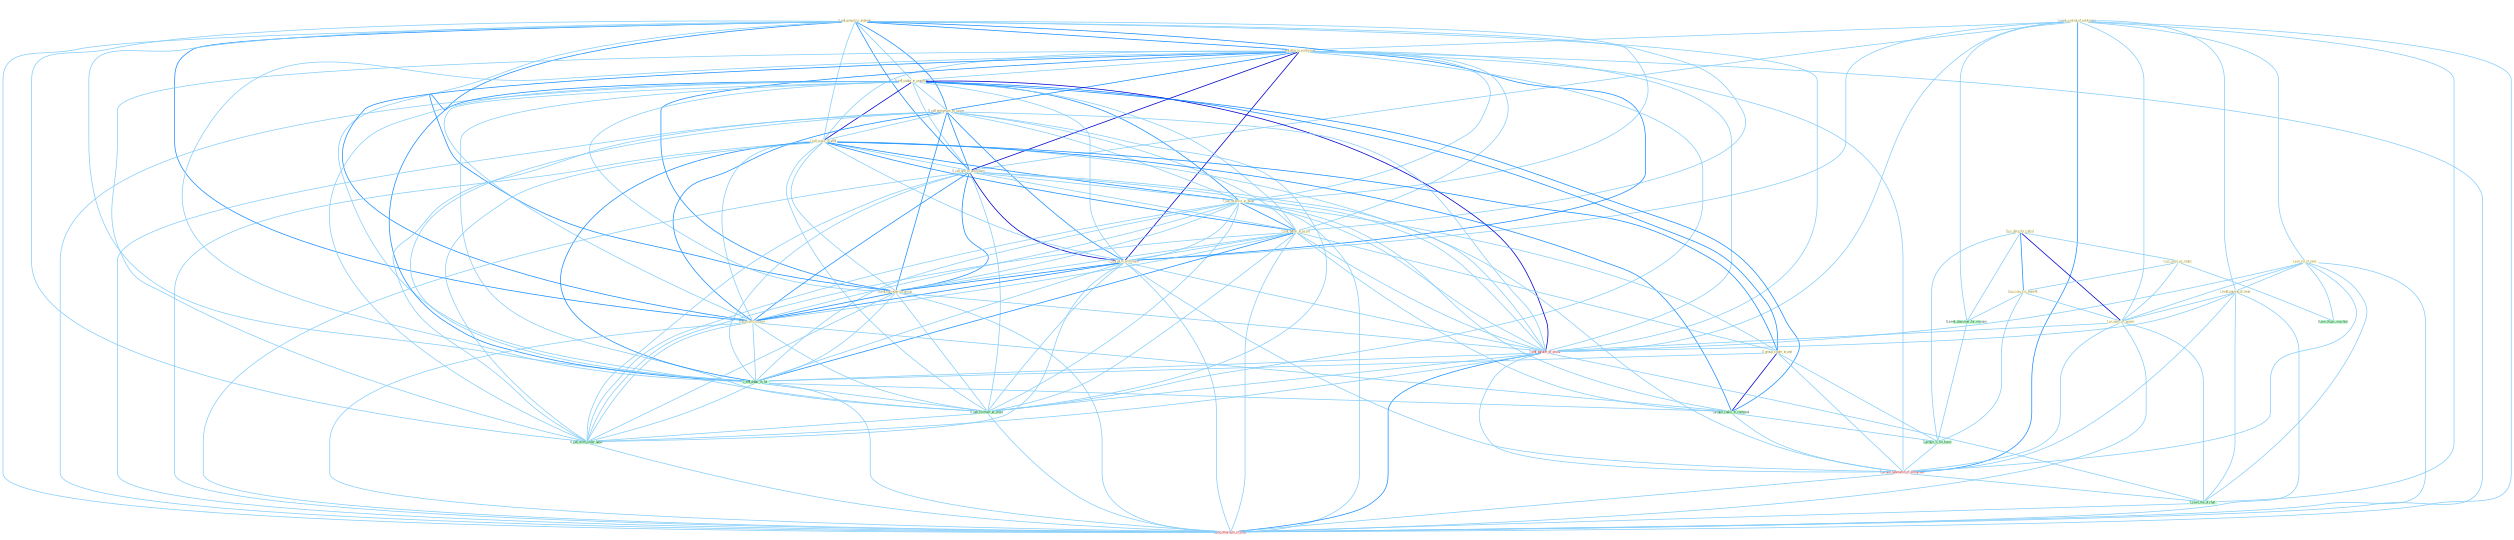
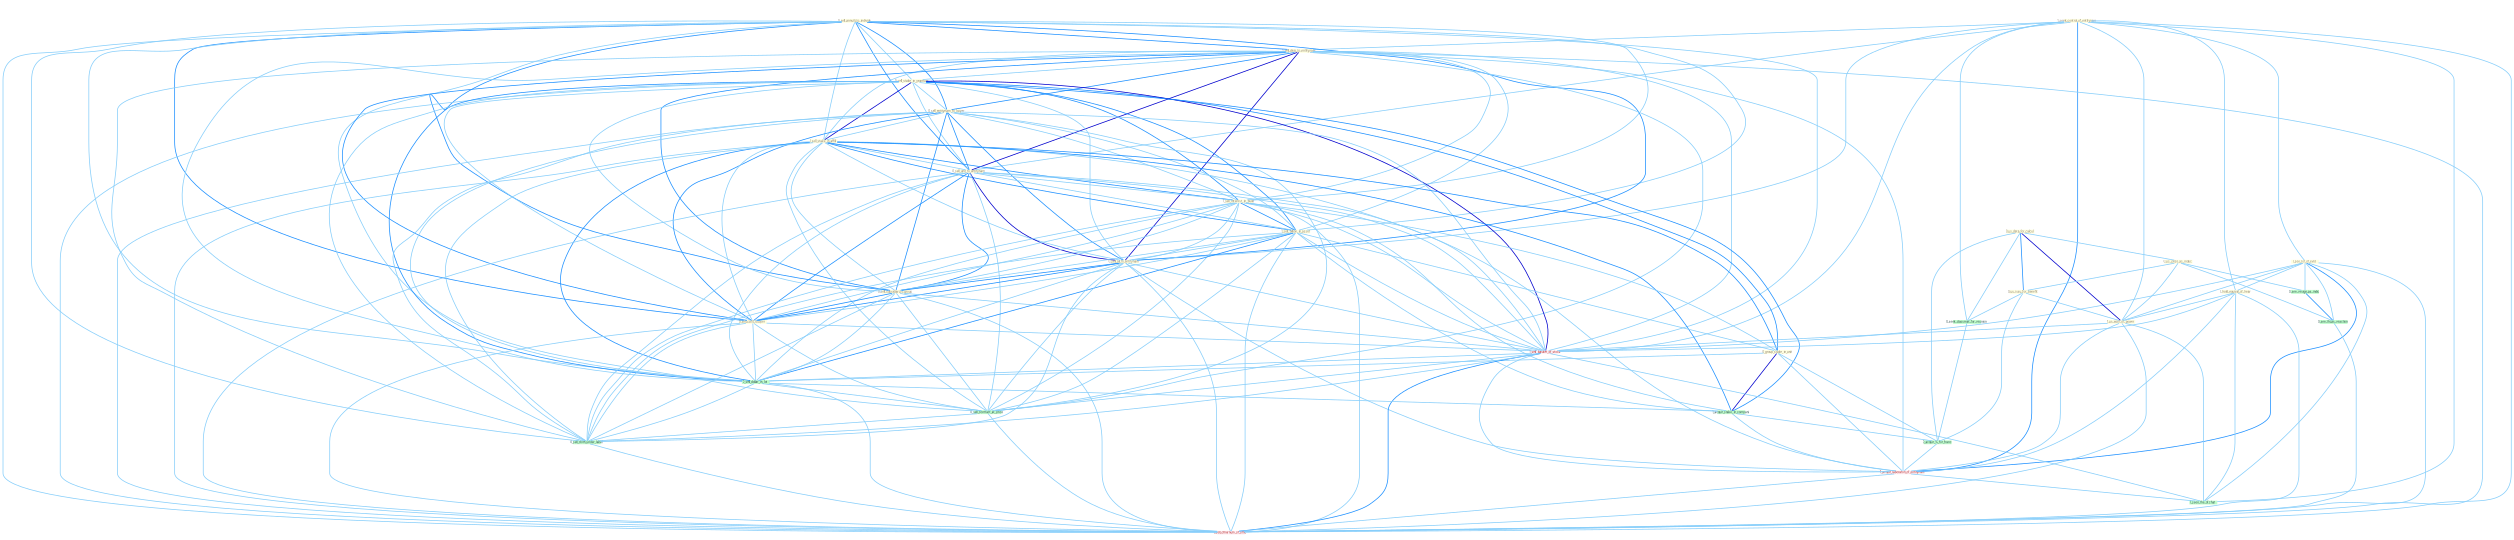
(1119, 111) -> (1119, 111)
(467, 248) -> none
none -> (2305, 292)
(1290, 371) -> (1130, 336)
(2209, 440) -> (2209, 440)
(1717, 518) -> (1885, 522)
